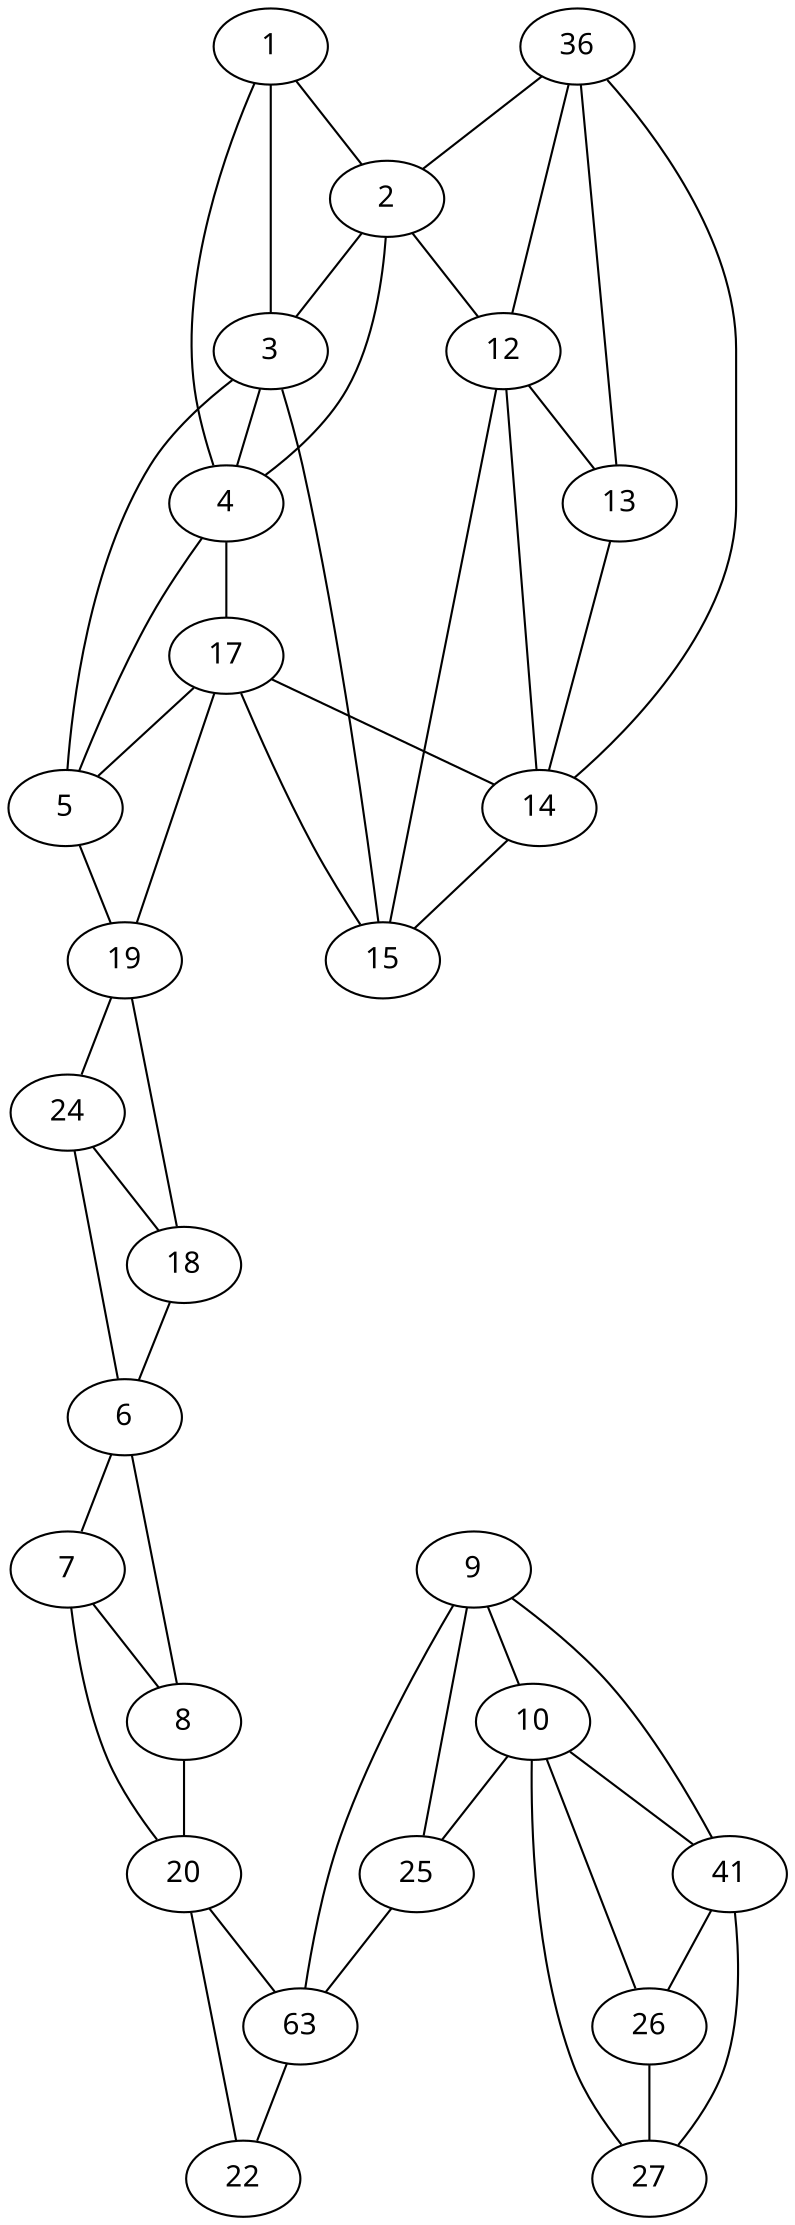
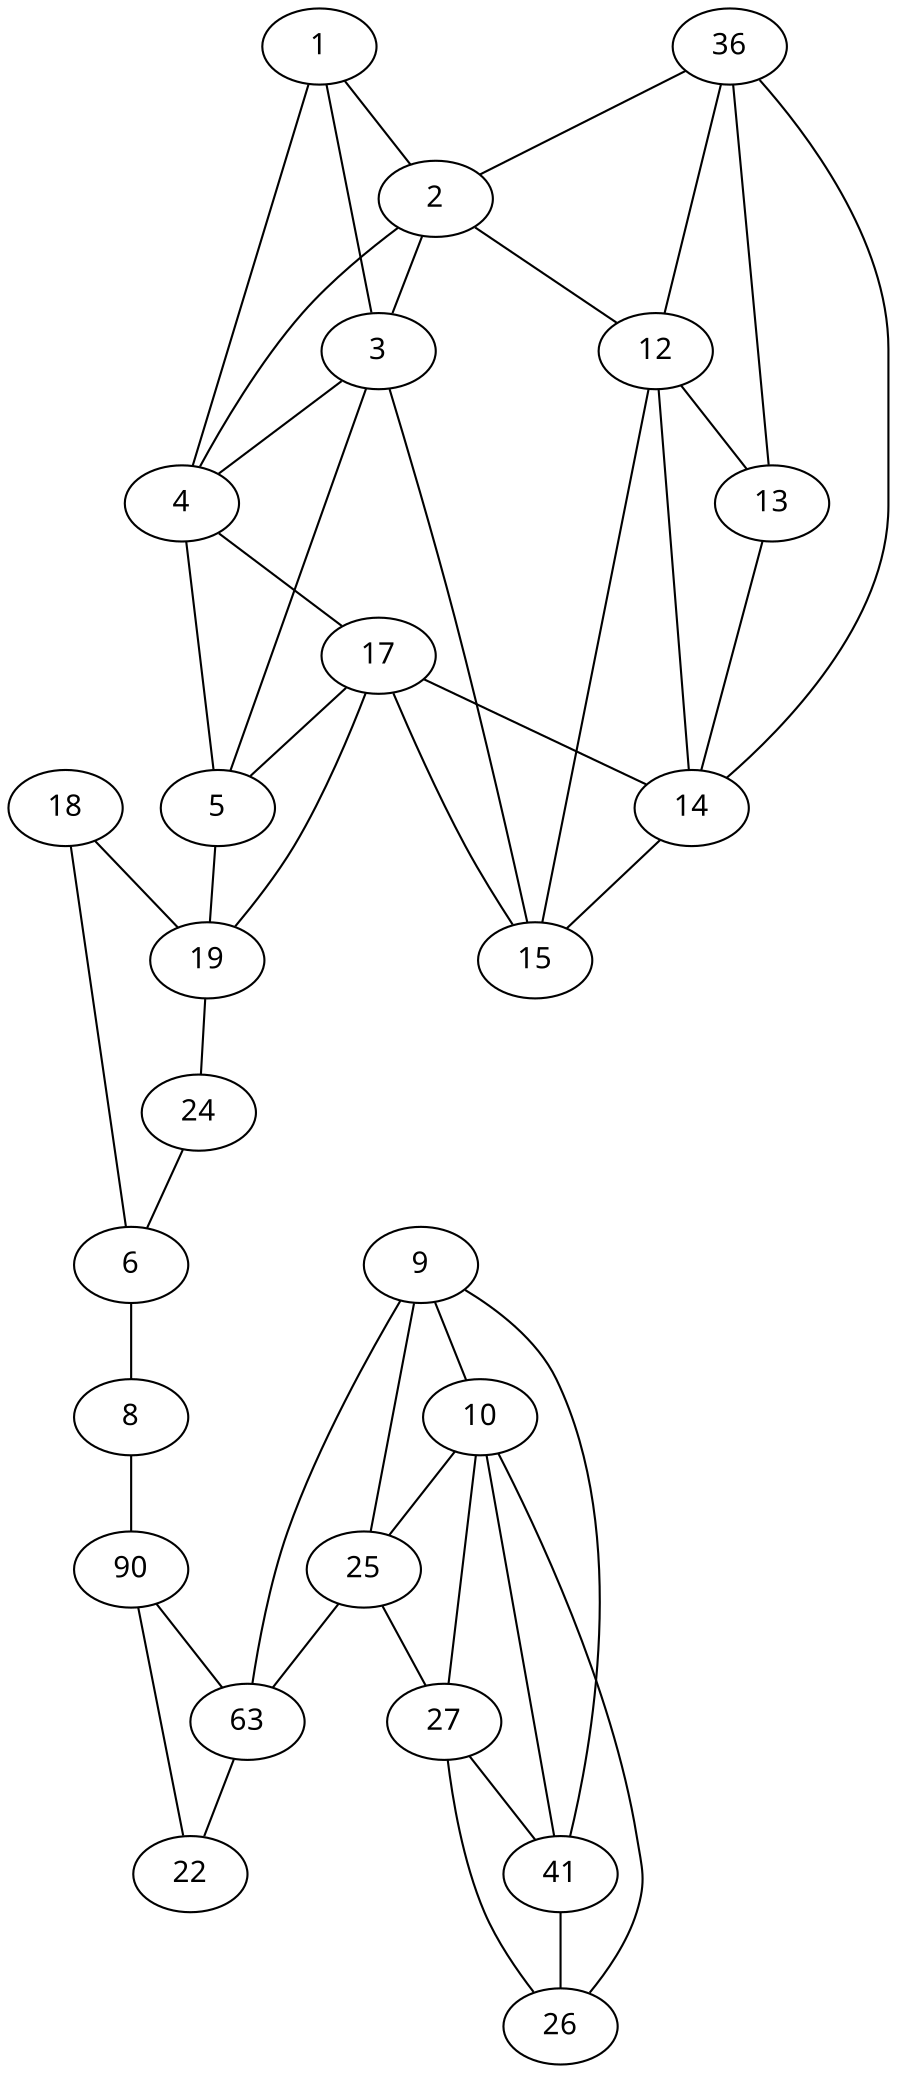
(126, 1189) -> none
(68, 1570) -> none
none -> (404, 1646)
(184, 1874) -> (131, 1570)
